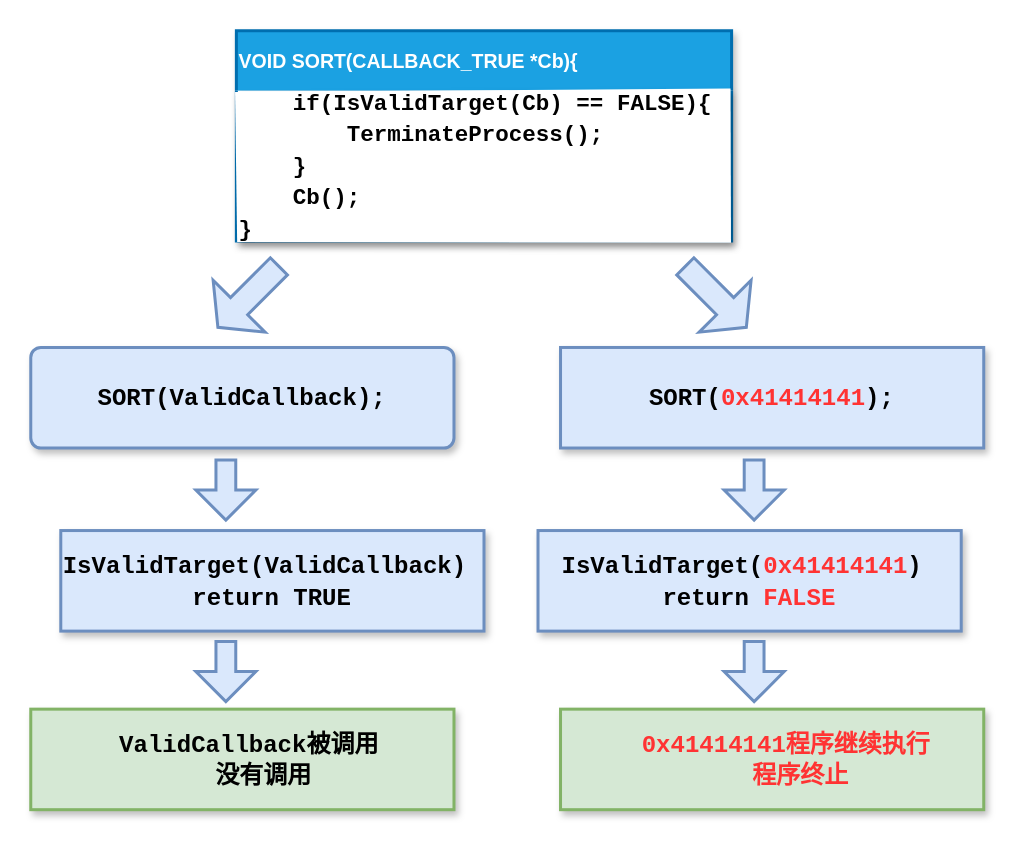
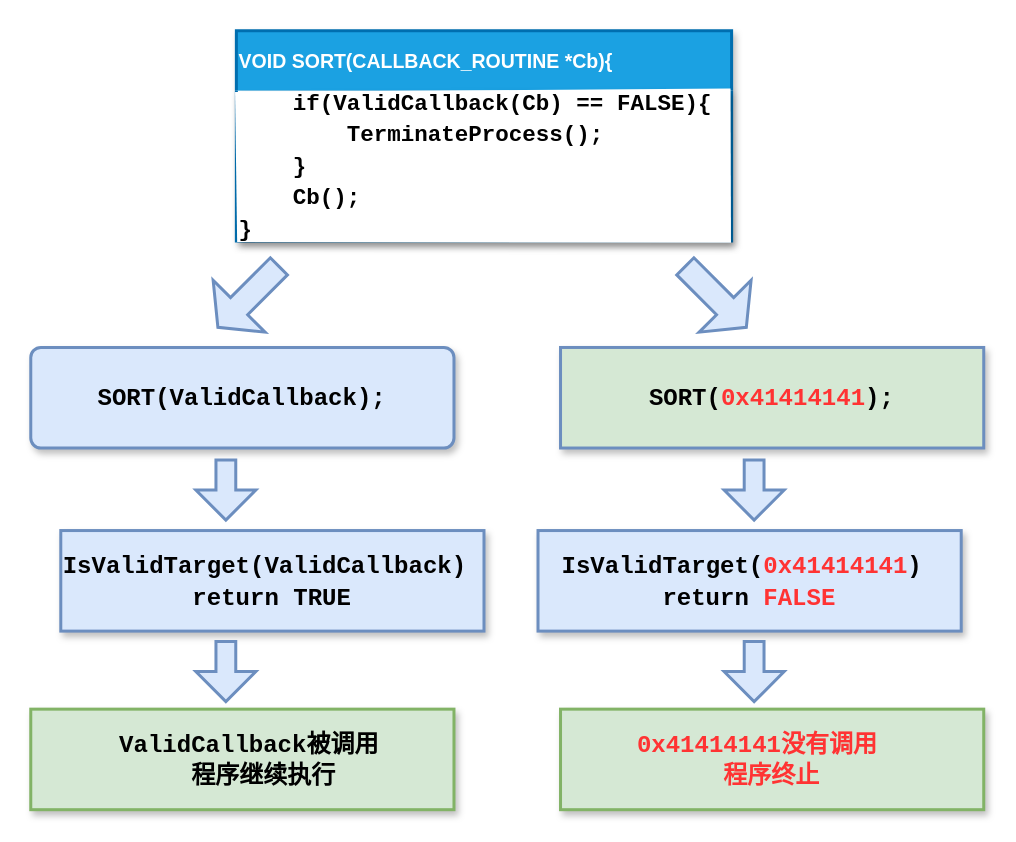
(392, 62) -> (408, 62)
(384, 166) -> (379, 166)
(772, 398) -> (772, 398)
(242, 760) -> (242, 760)
(772, 760) -> (772, 760)
